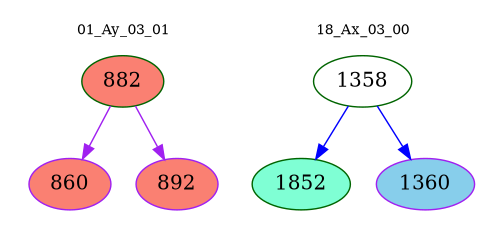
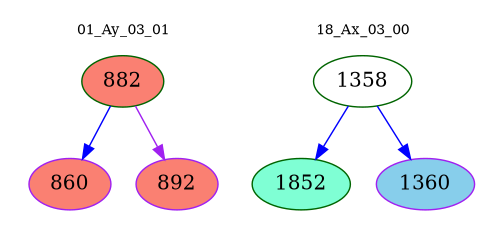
(100, 126) -> (100, 126)
